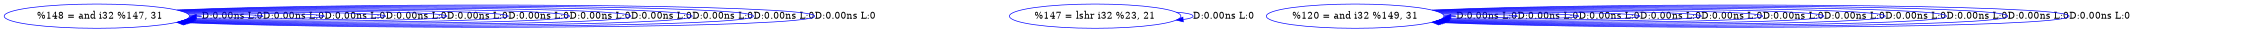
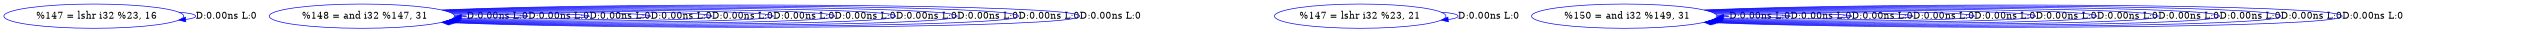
none -> (94, 16)
(1355, 16) -> (1624, 16)
